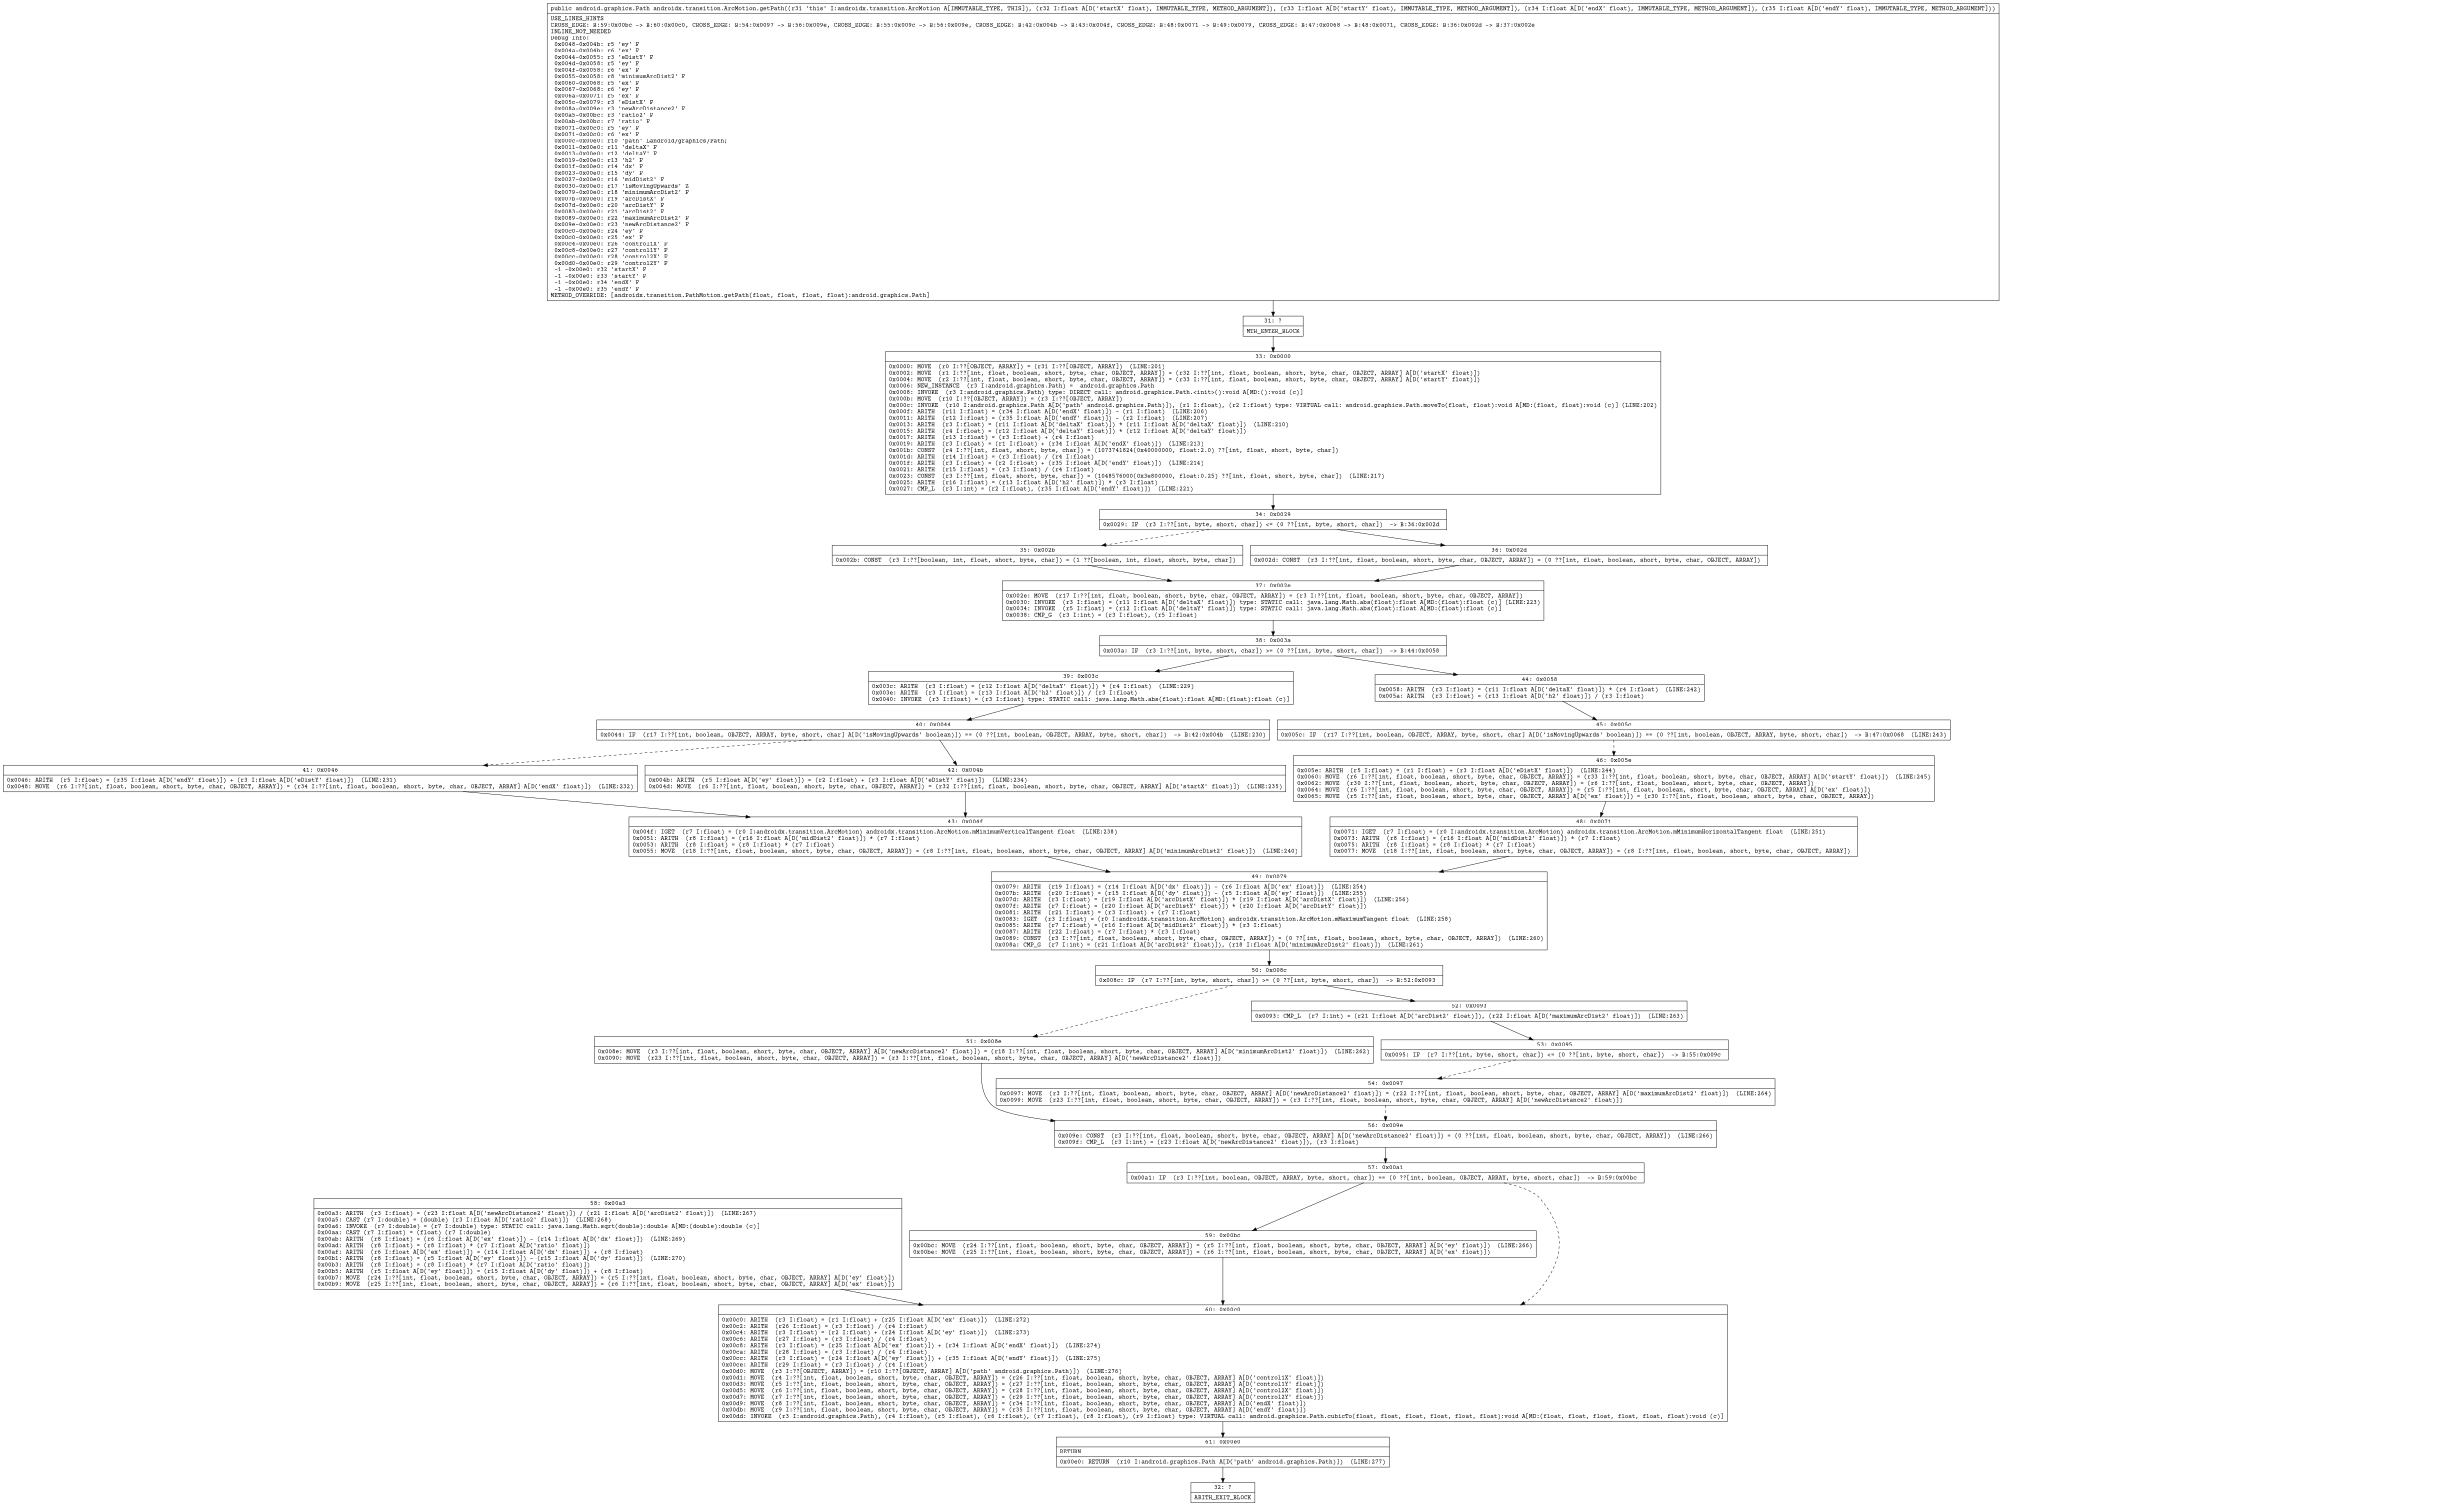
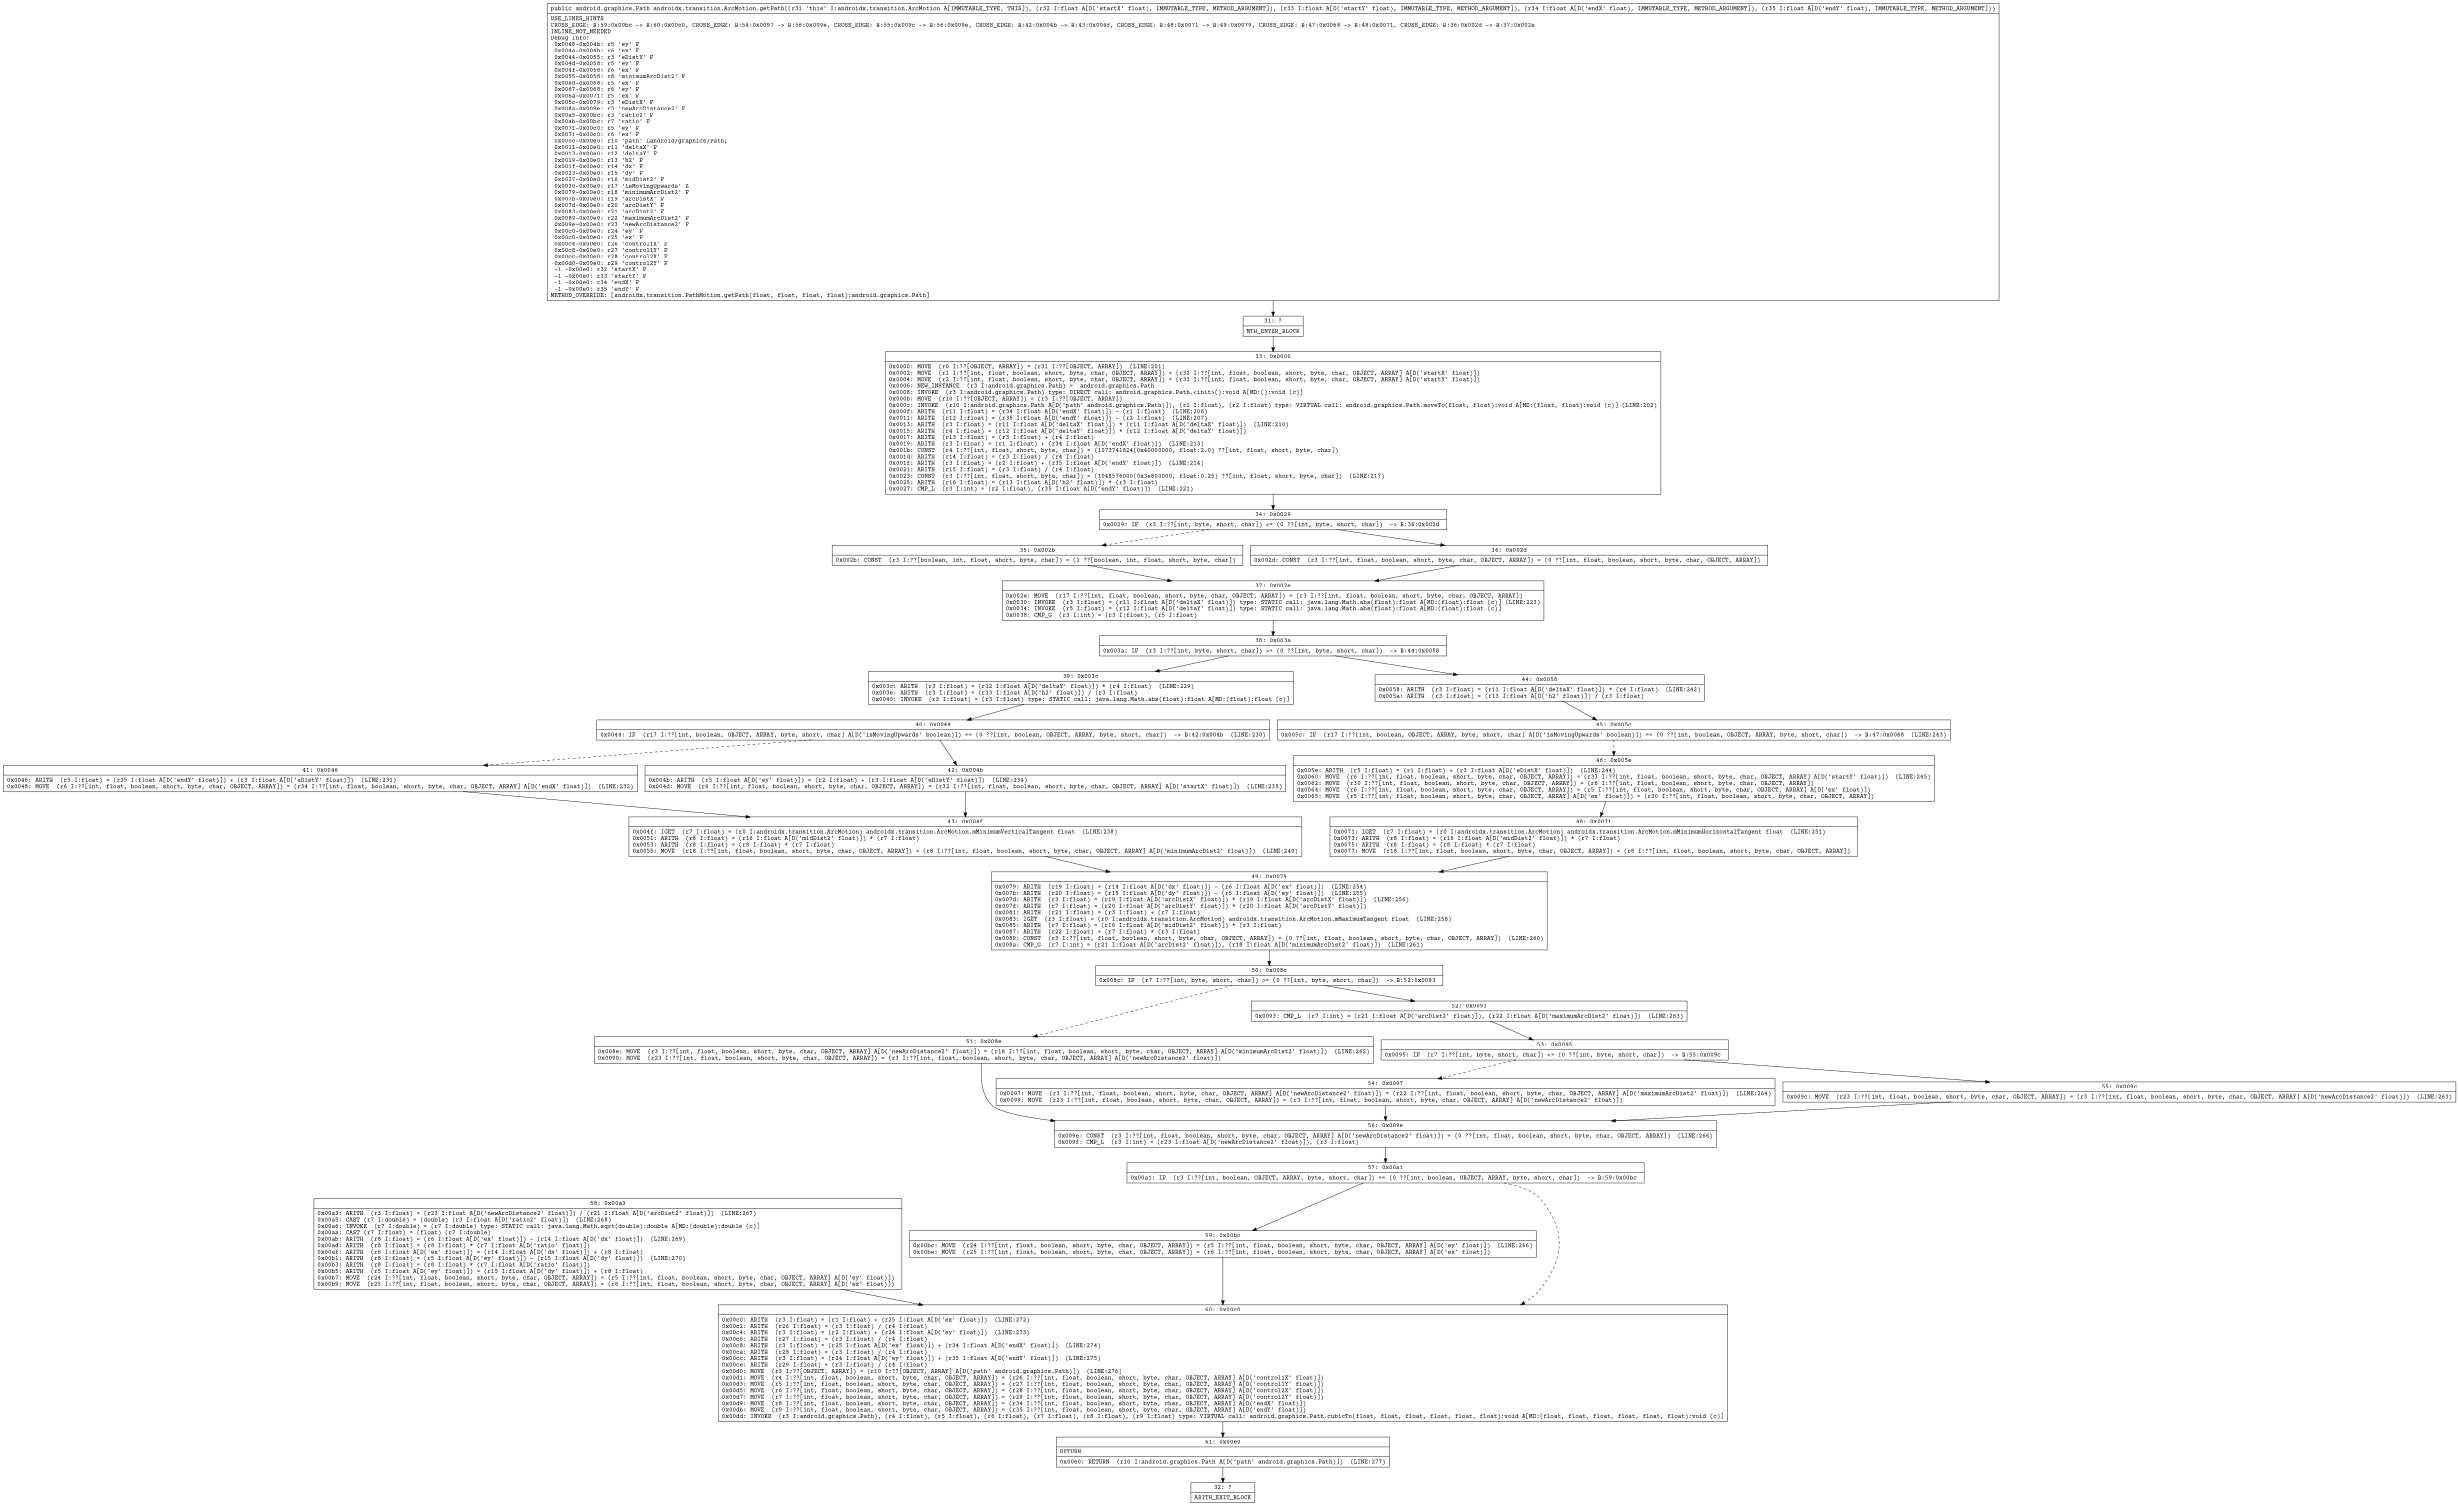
none -> (2119, 1092)
(1386, 1111) -> (1386, 1111)
